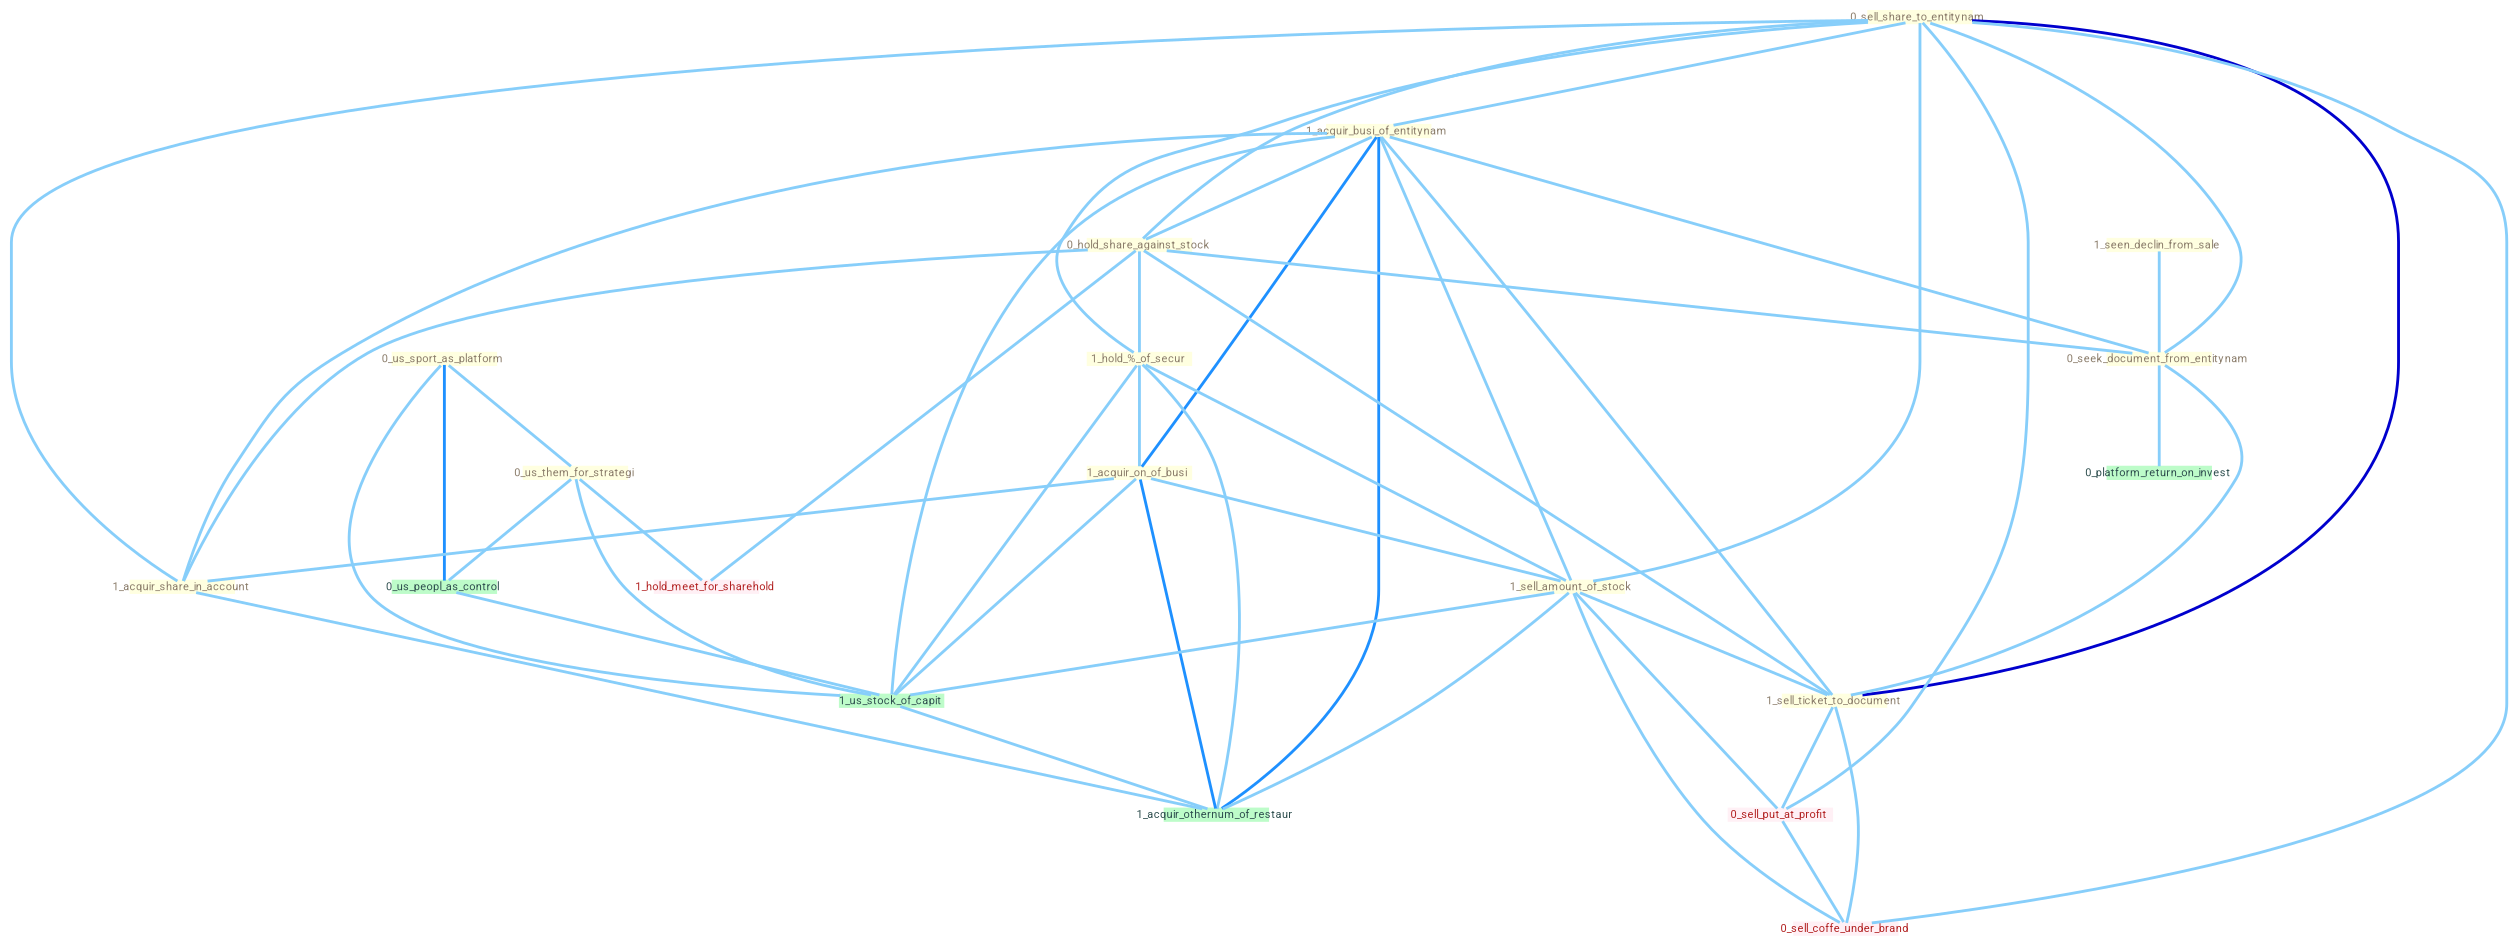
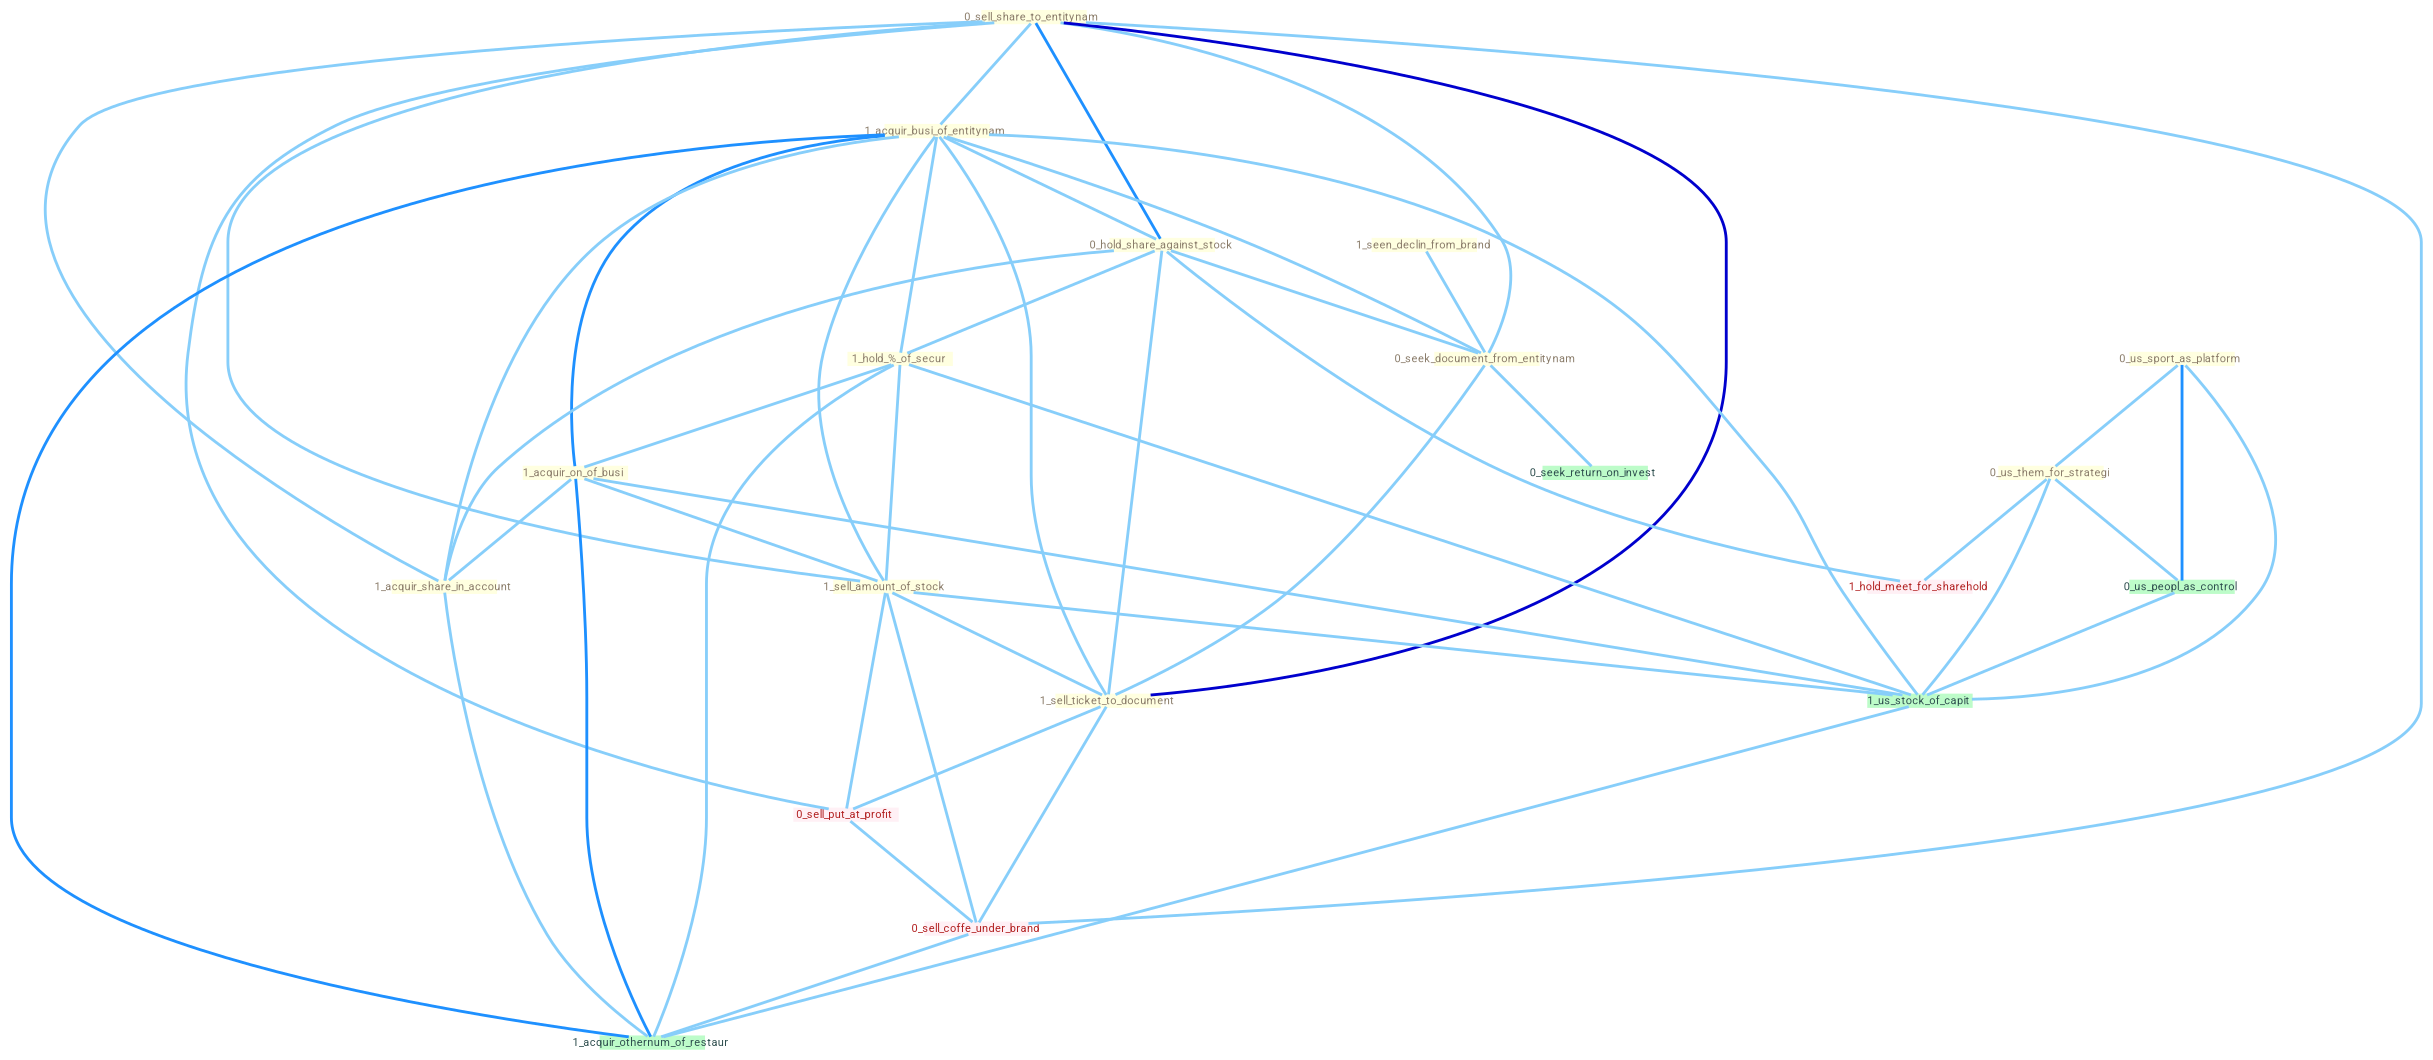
(1484, 69) -> (1092, 120)
(1159, 158) -> (919, 245)
(2159, 245) -> (1424, 245)
(2159, 473) -> (1595, 473)
(1405, 715) -> (815, 986)
